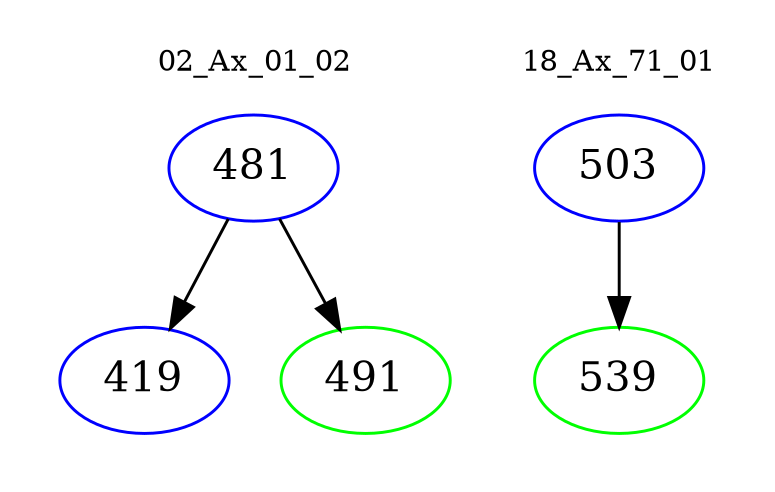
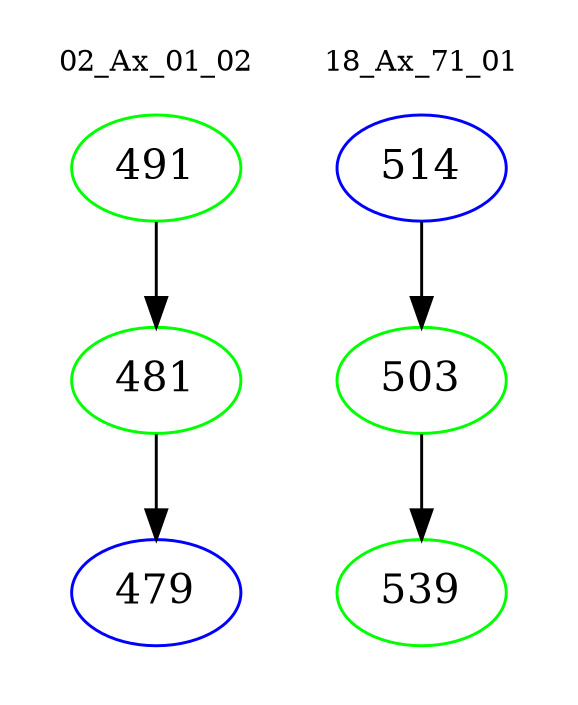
(254, 168) -> (156, 380)
none -> (422, 168)
(619, 168) -> (422, 380)
(302, 261) -> (156, 260)
(144, 380) -> (156, 593)
